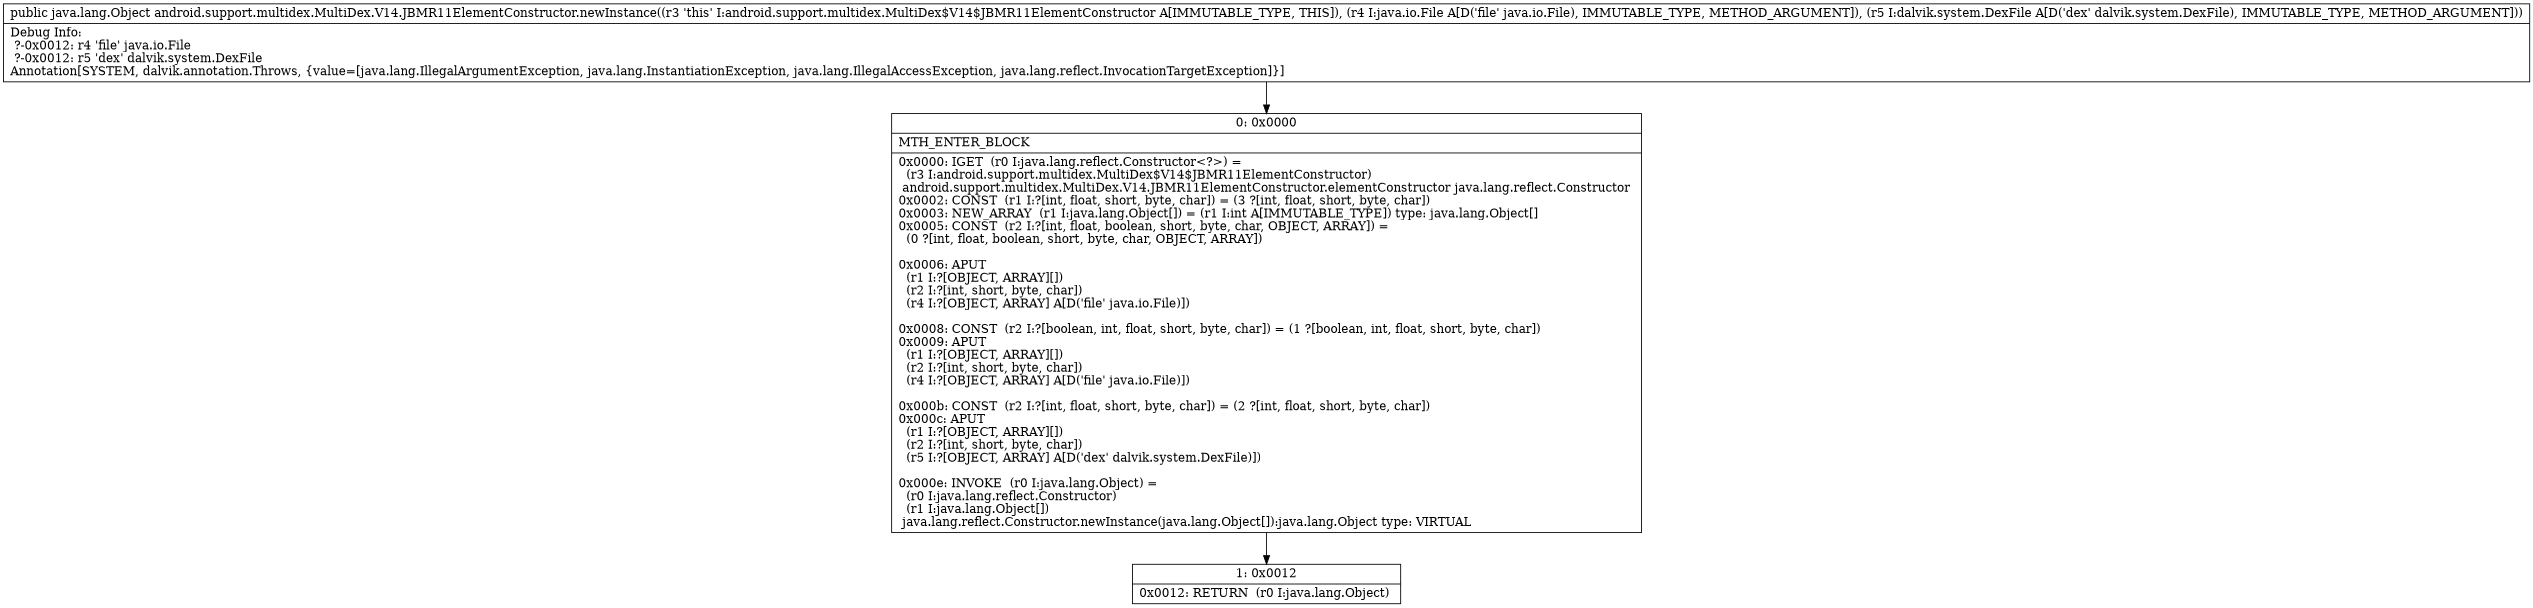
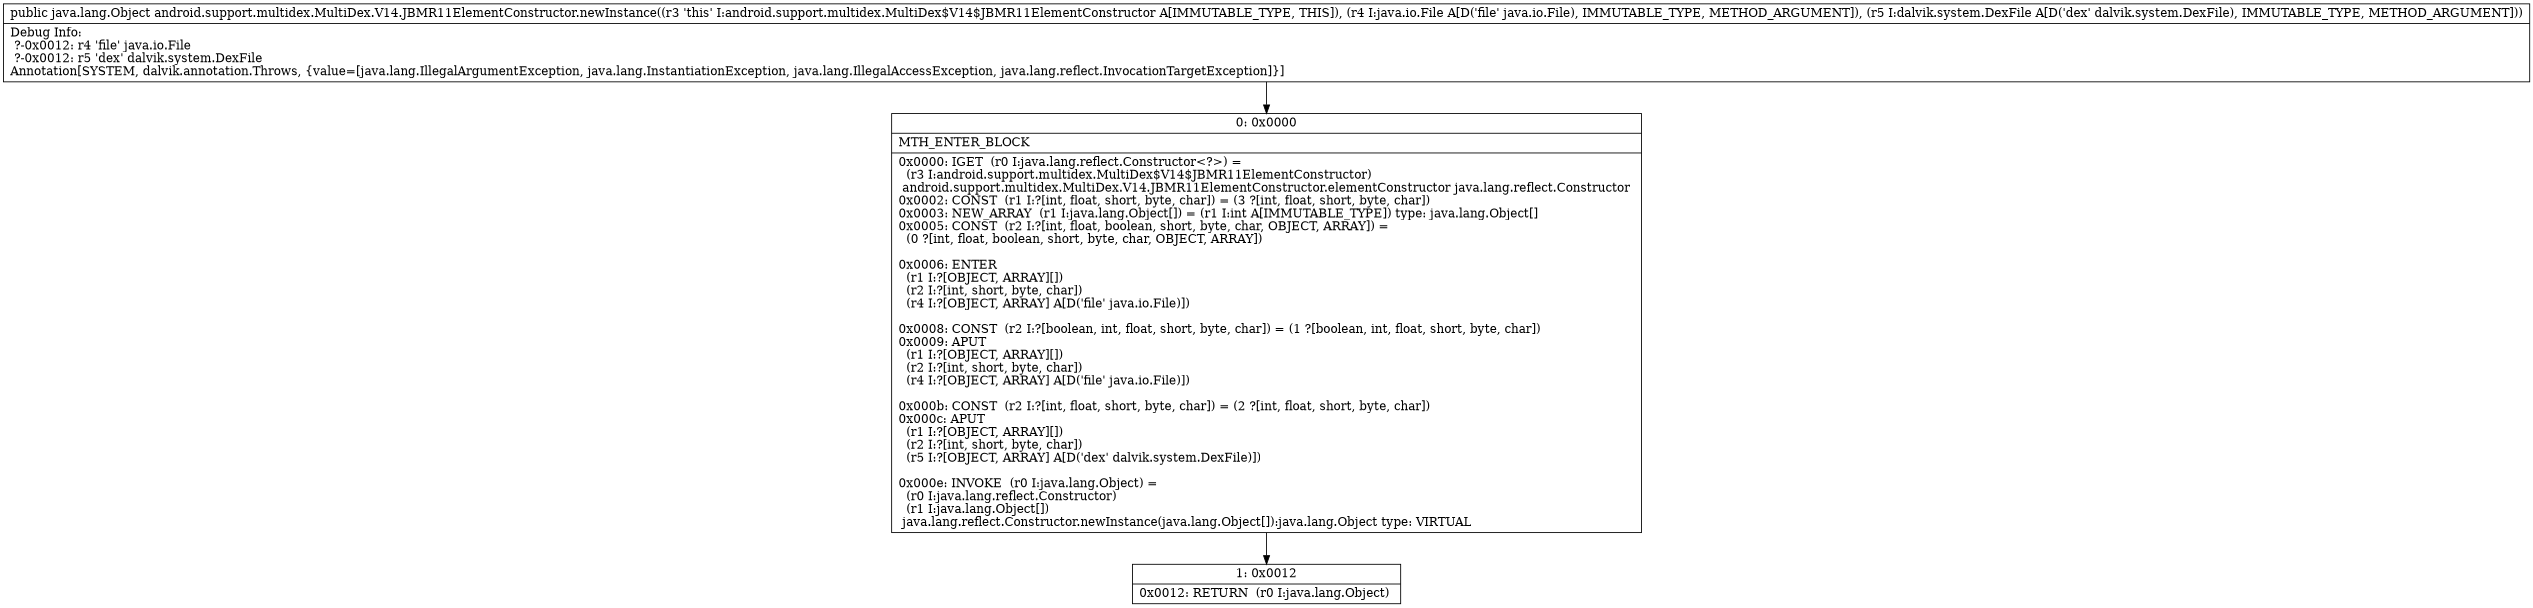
(946, 265) -> (952, 265)
